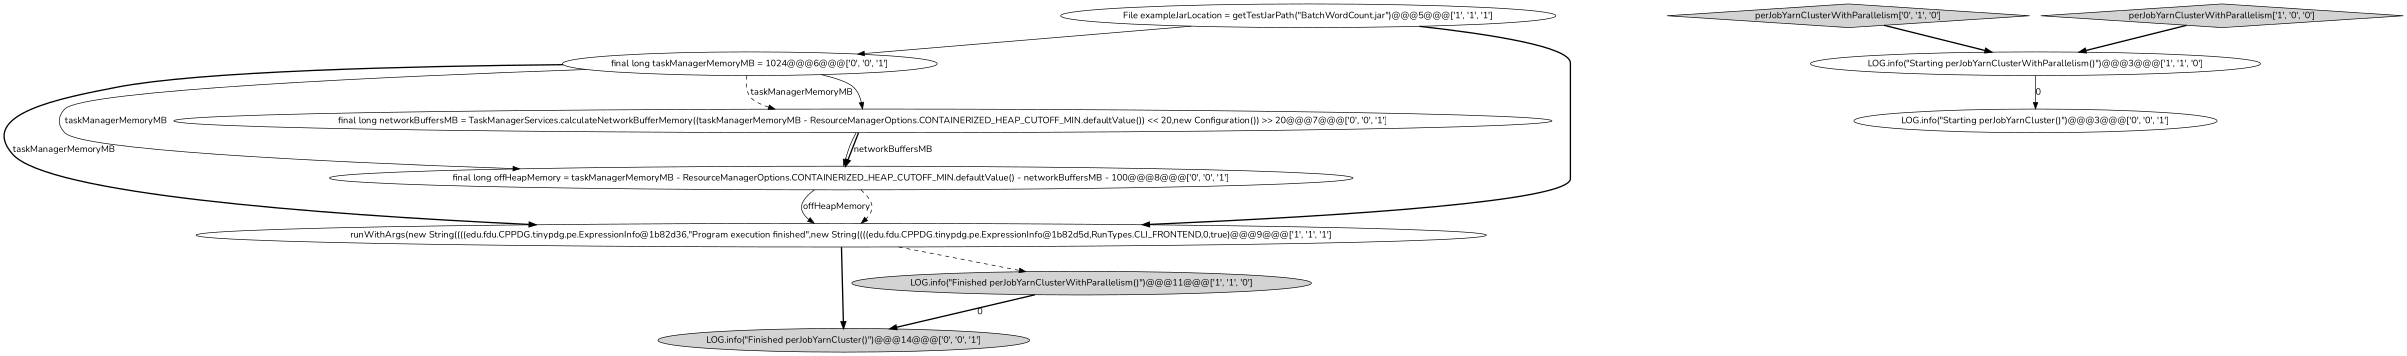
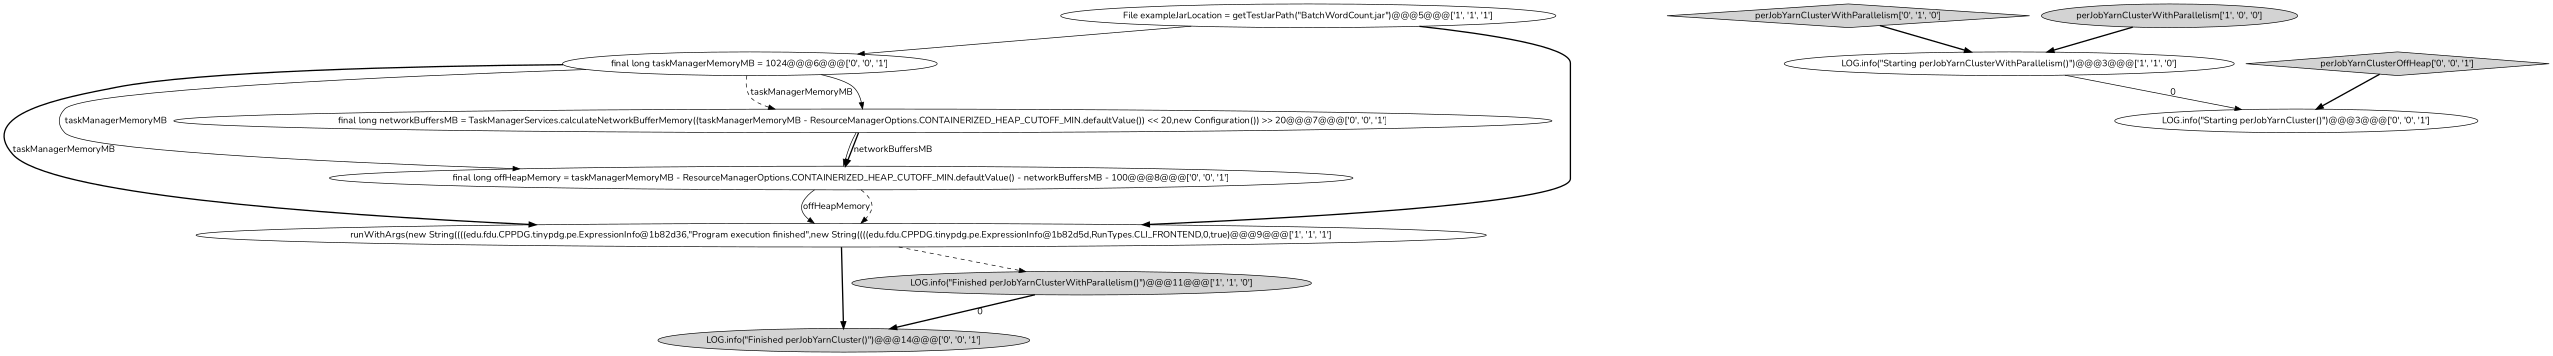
(2222, 16) -> (2170, 16)
none -> (2398, 64)
